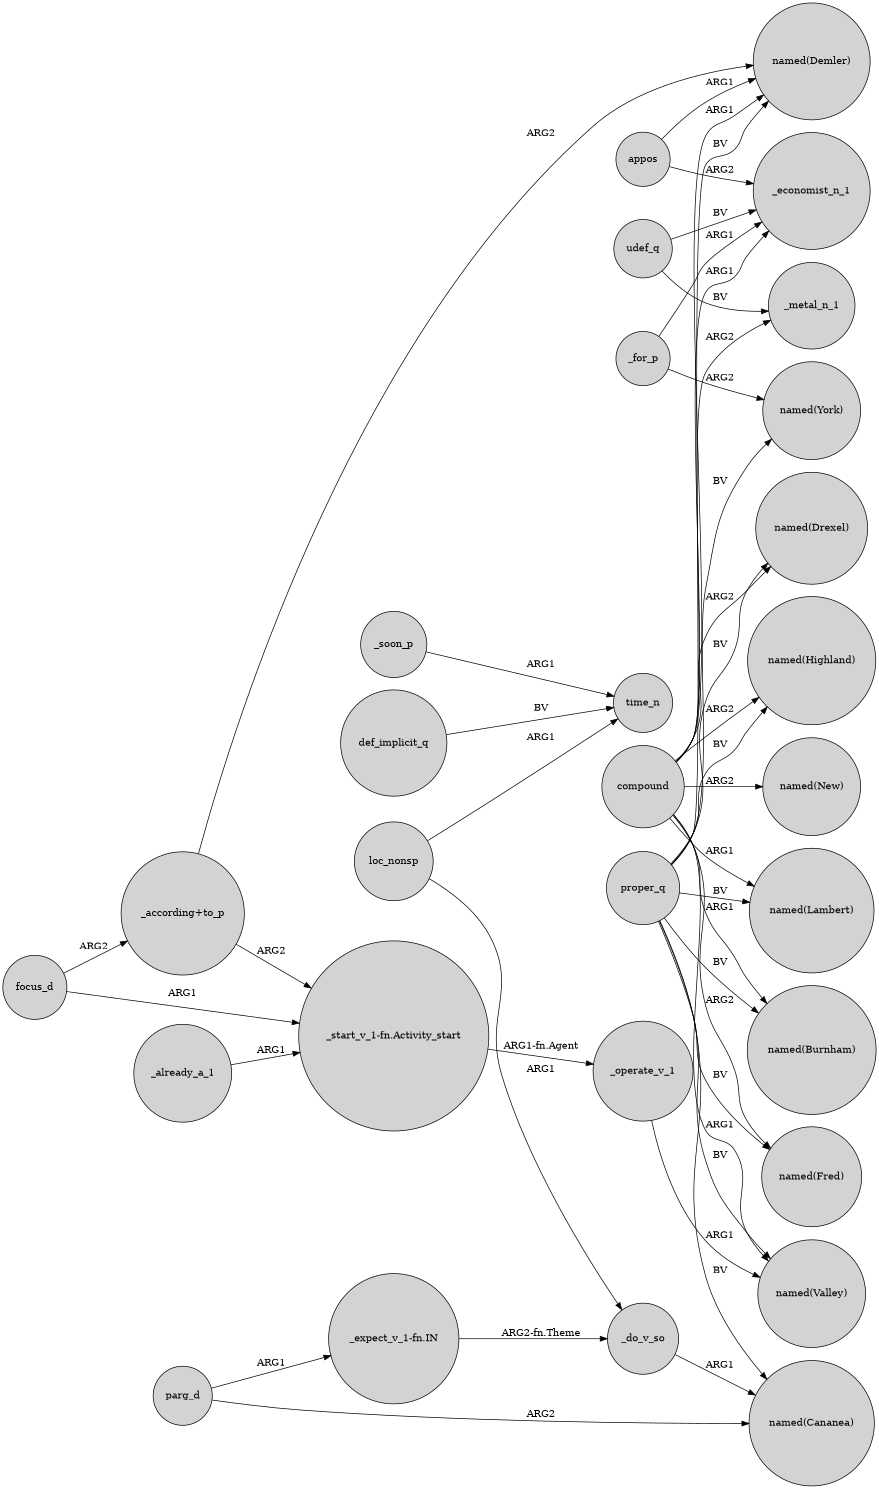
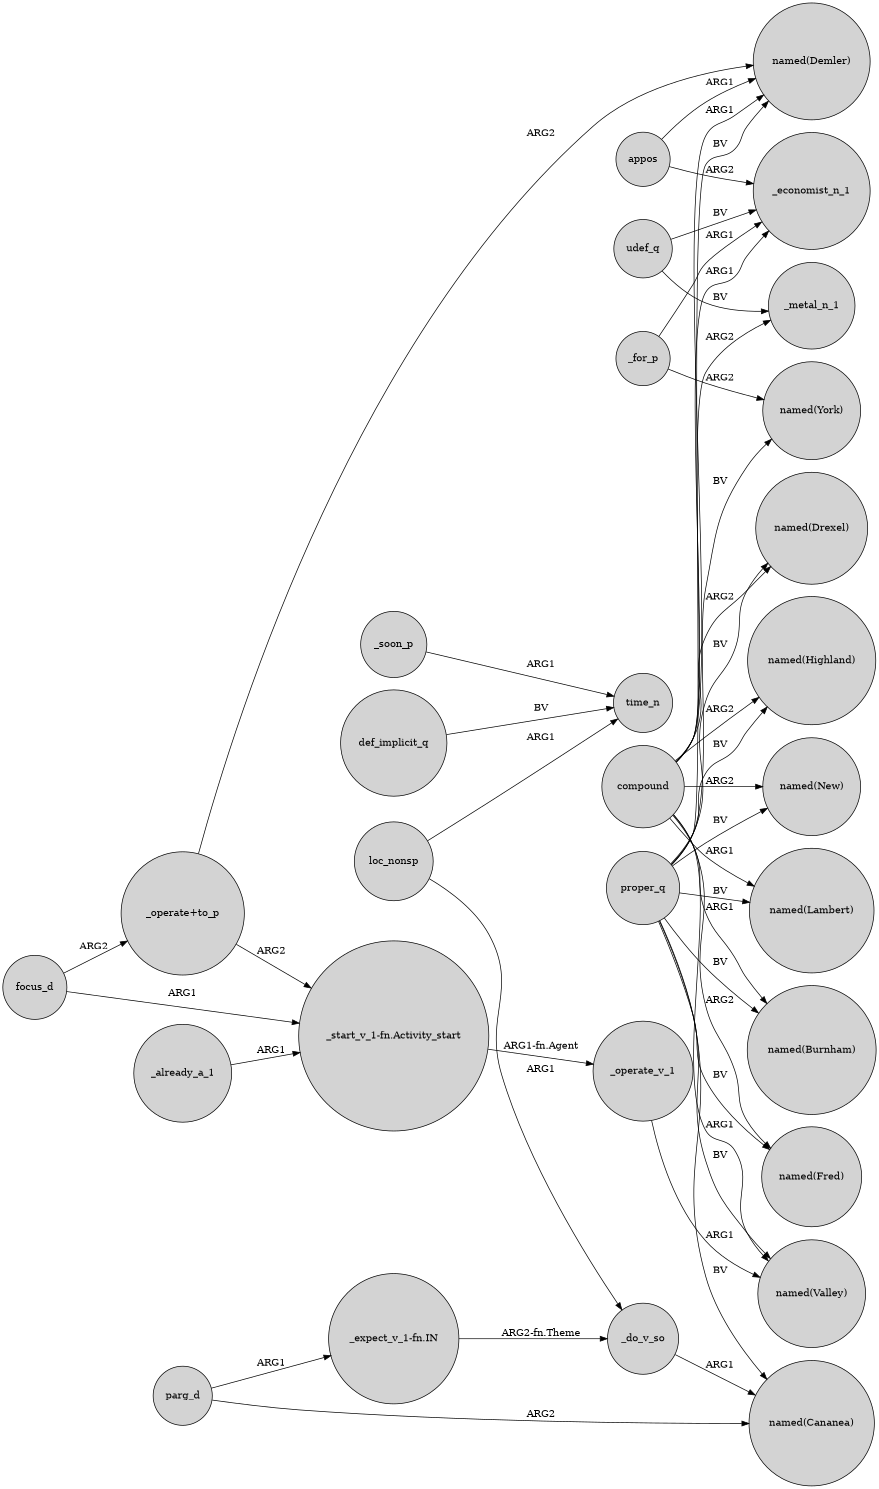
none -> (716, 837)
(183, 913) -> (183, 913)
